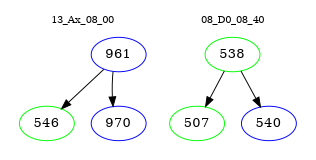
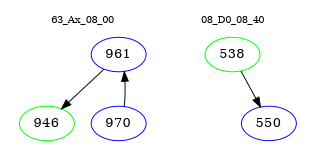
(83, 21) -> (83, 21)
(112, 84) -> (125, 94)
(47, 123) -> (47, 123)
(197, 123) -> none
(269, 123) -> (269, 123)
